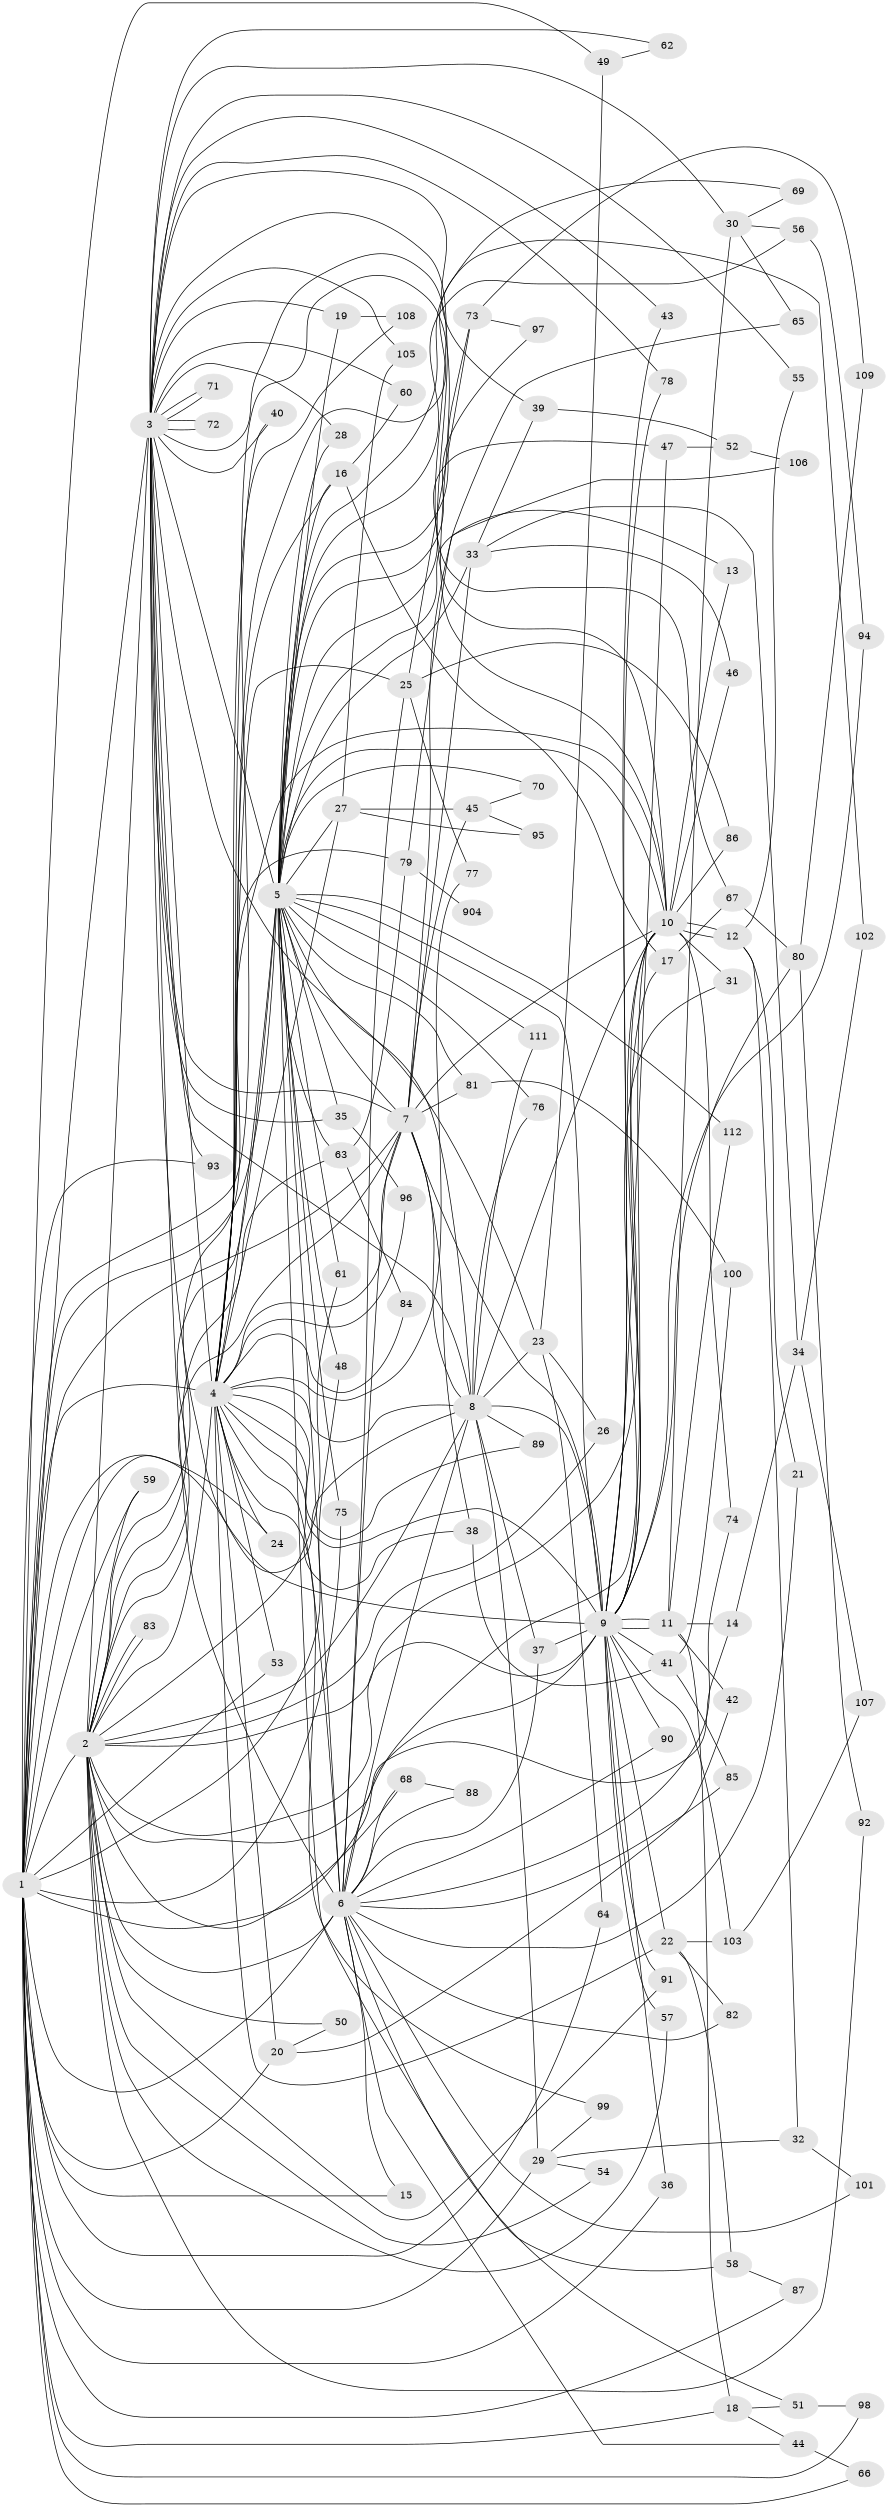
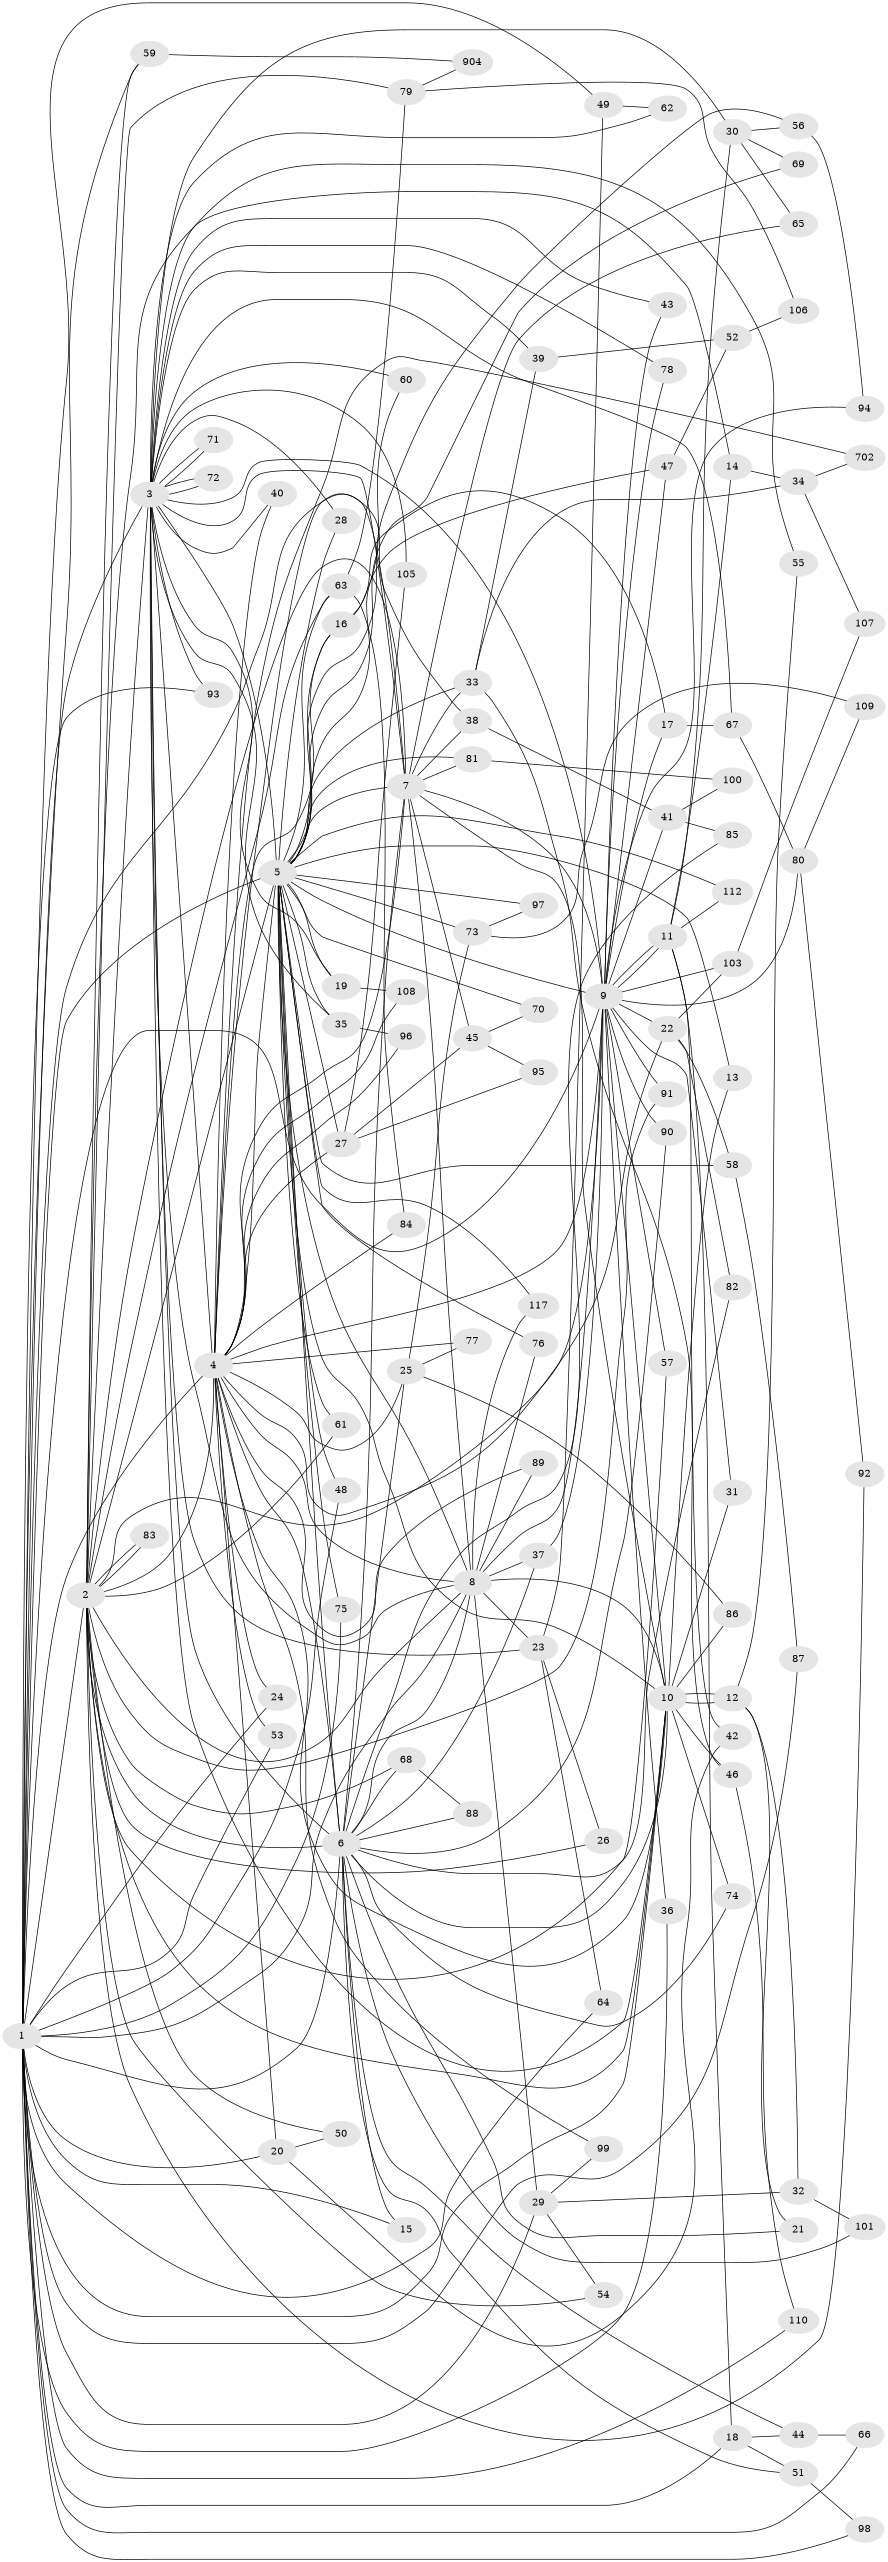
none -> (311, 57)
(865, 937) -> (865, 458)
(539, 1037) -> (539, 1306)
none -> (799, 2321)
